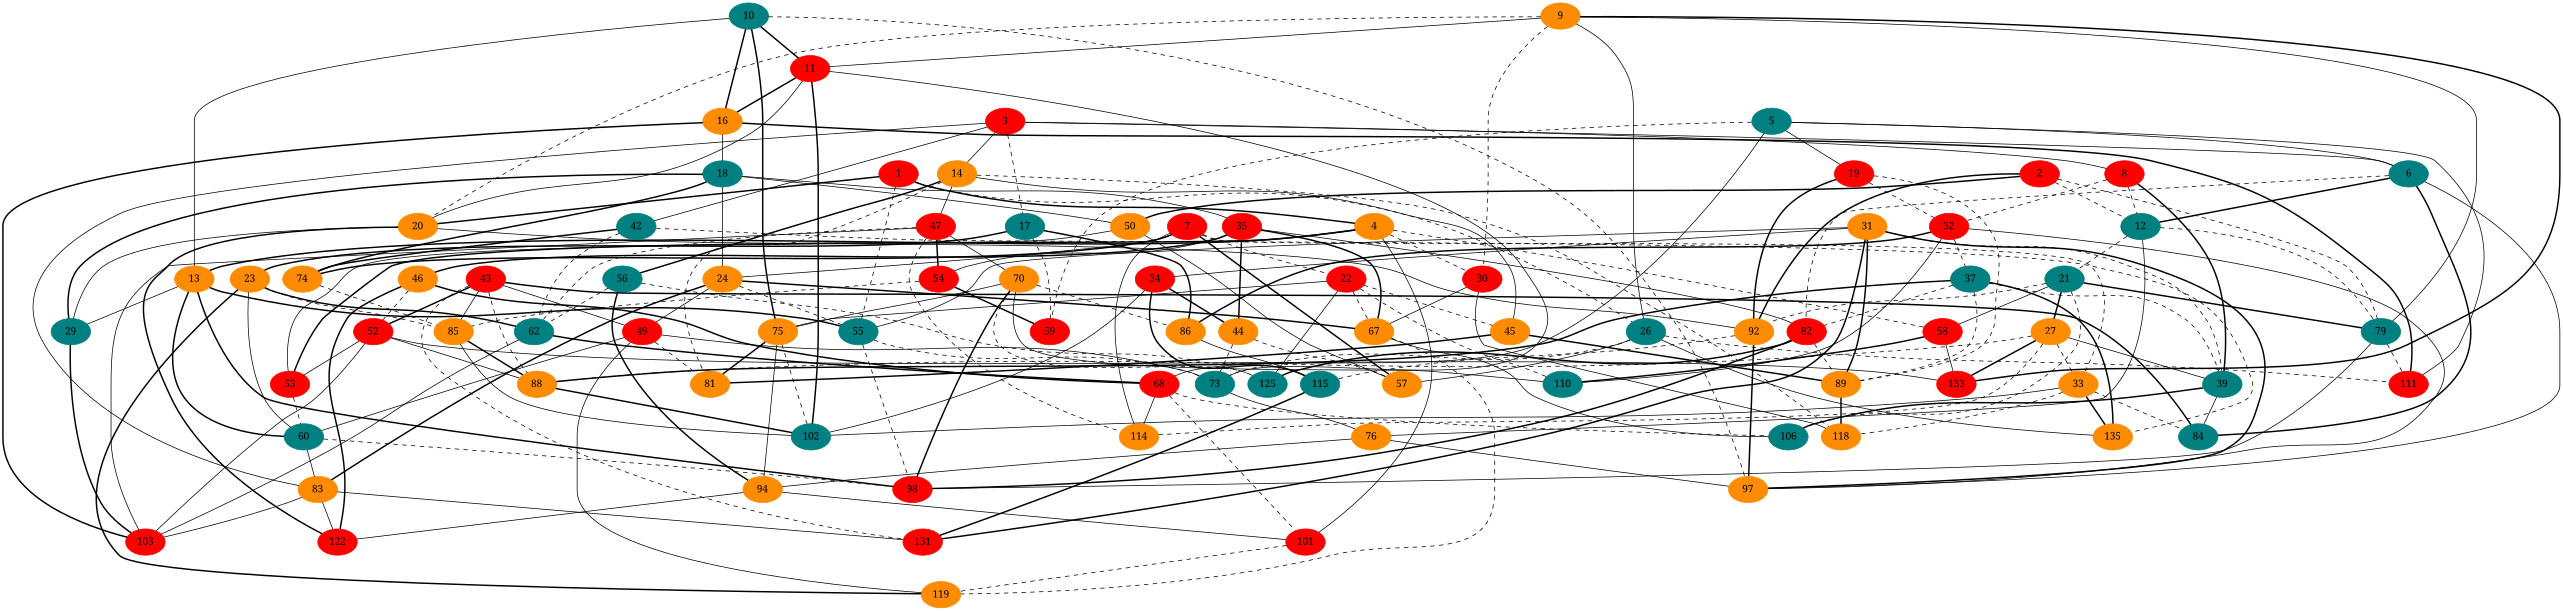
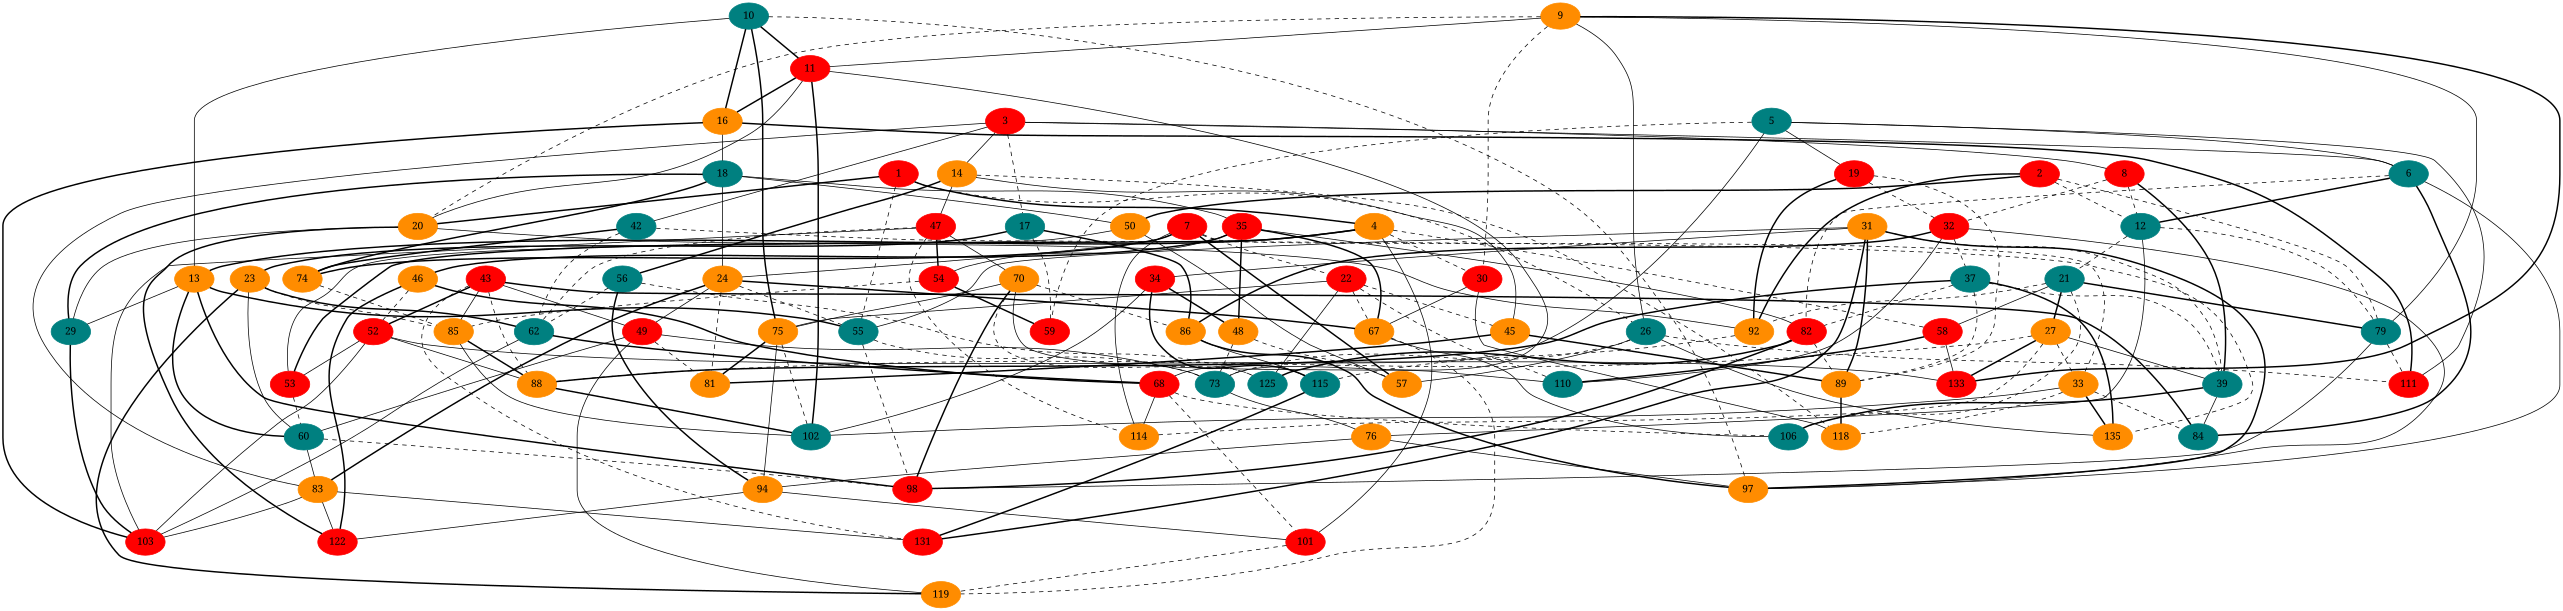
(697, 265) -> (717, 330)
(1238, 332) -> (1238, 332)
(1751, 404) -> (1483, 441)
